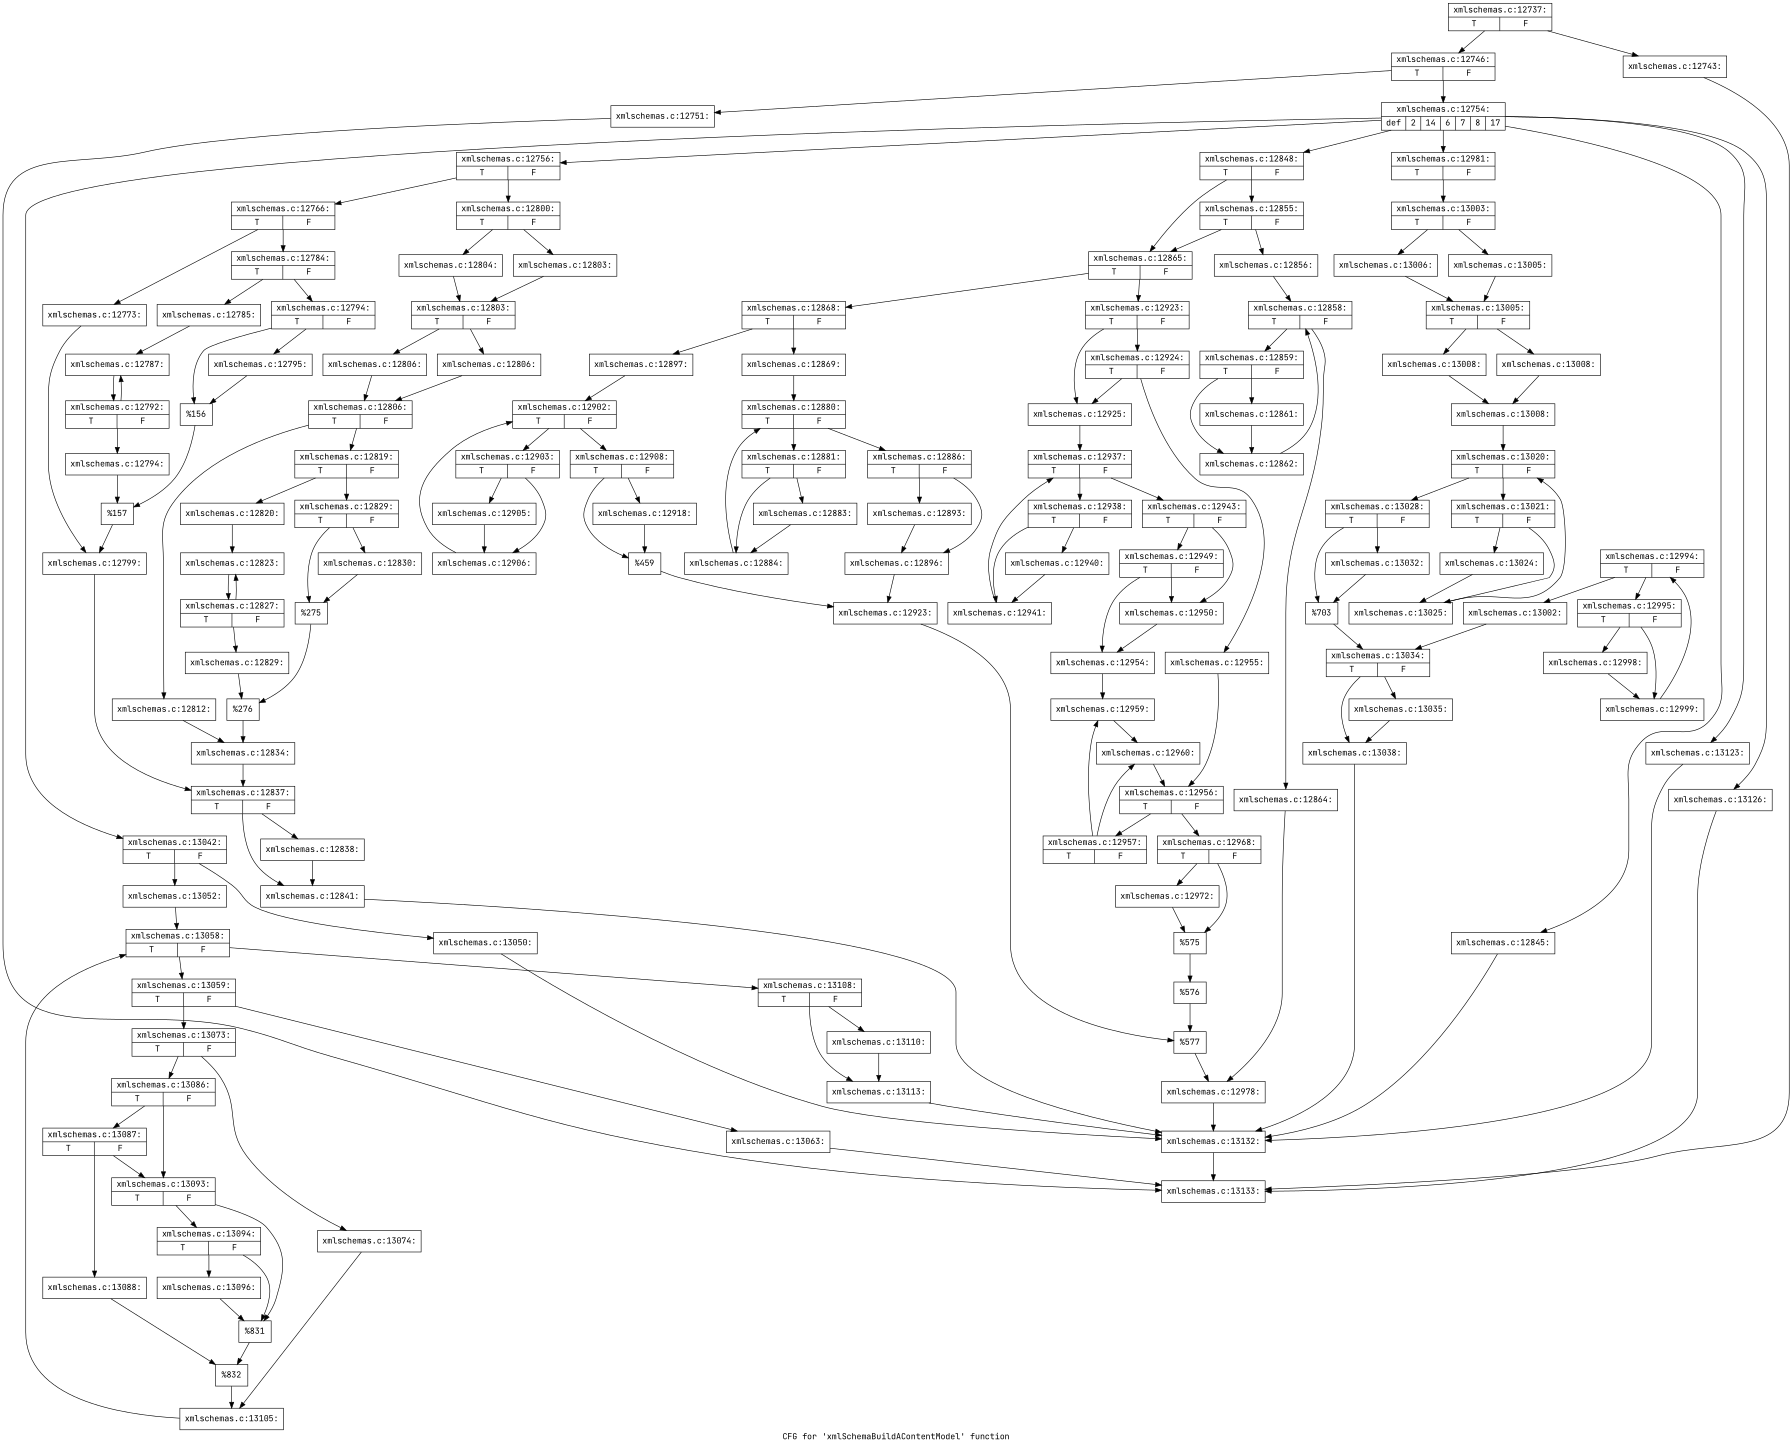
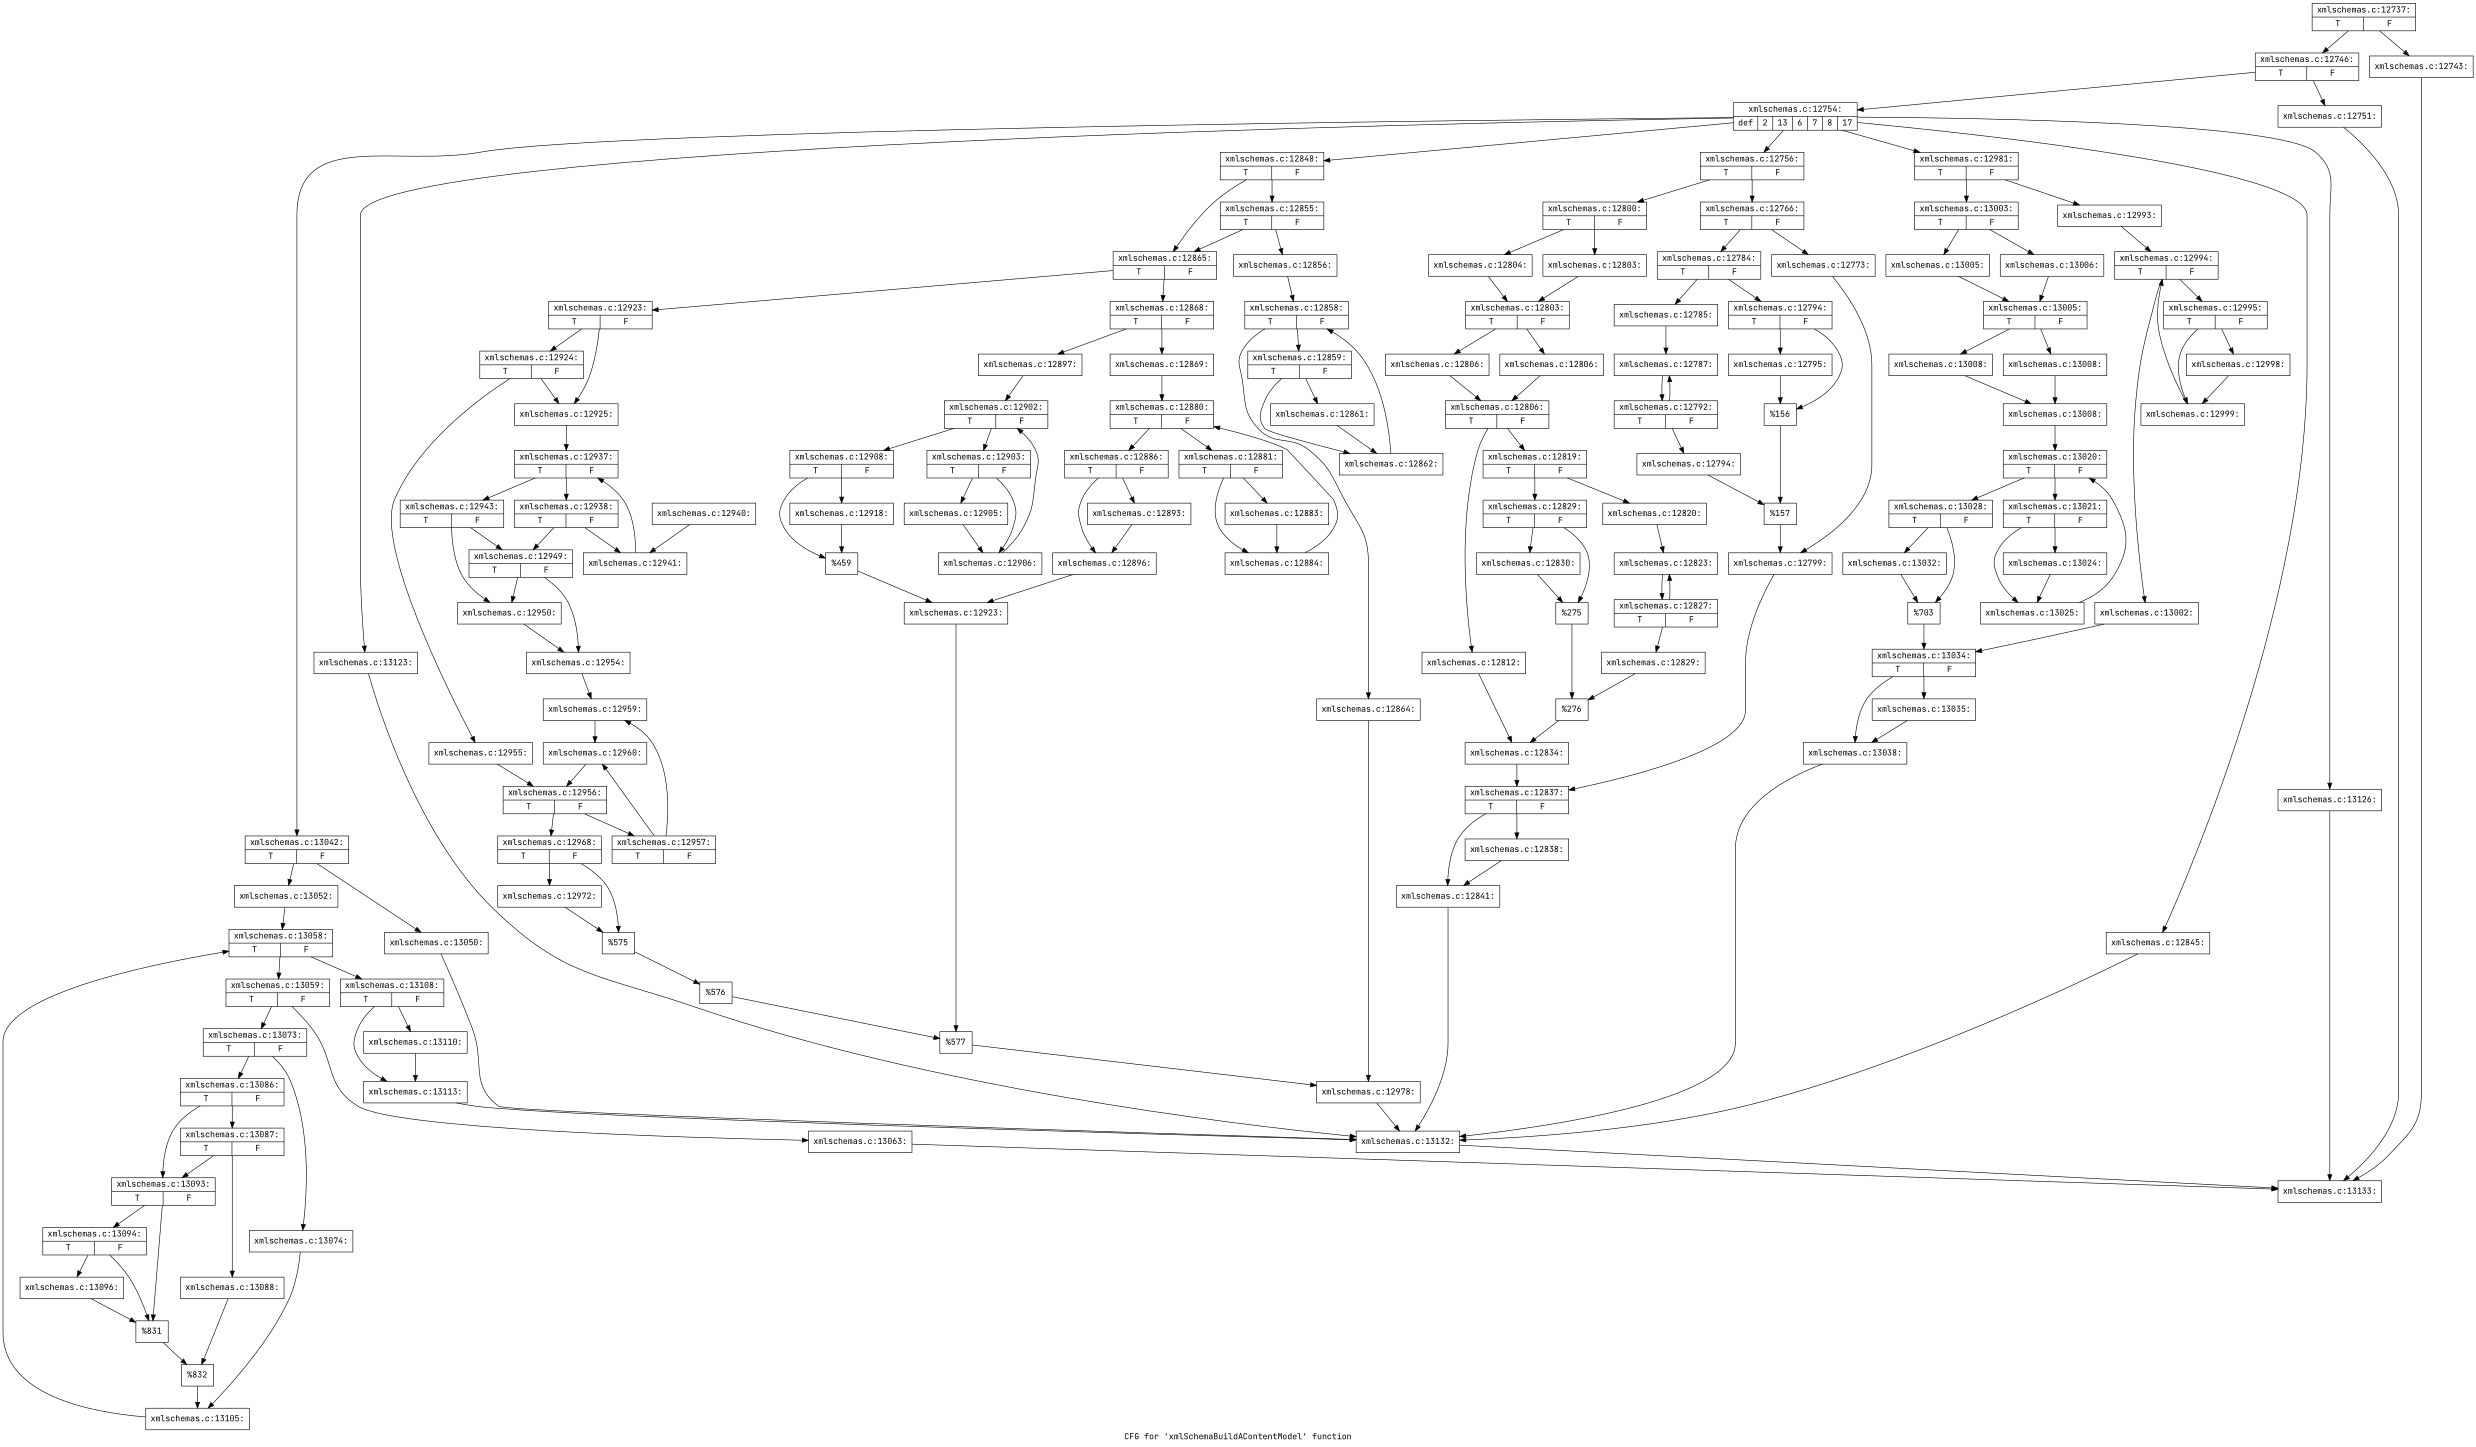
(1431, 123) -> (1783, 123)
none -> (2110, 216)
(1069, 537) -> (546, 537)
